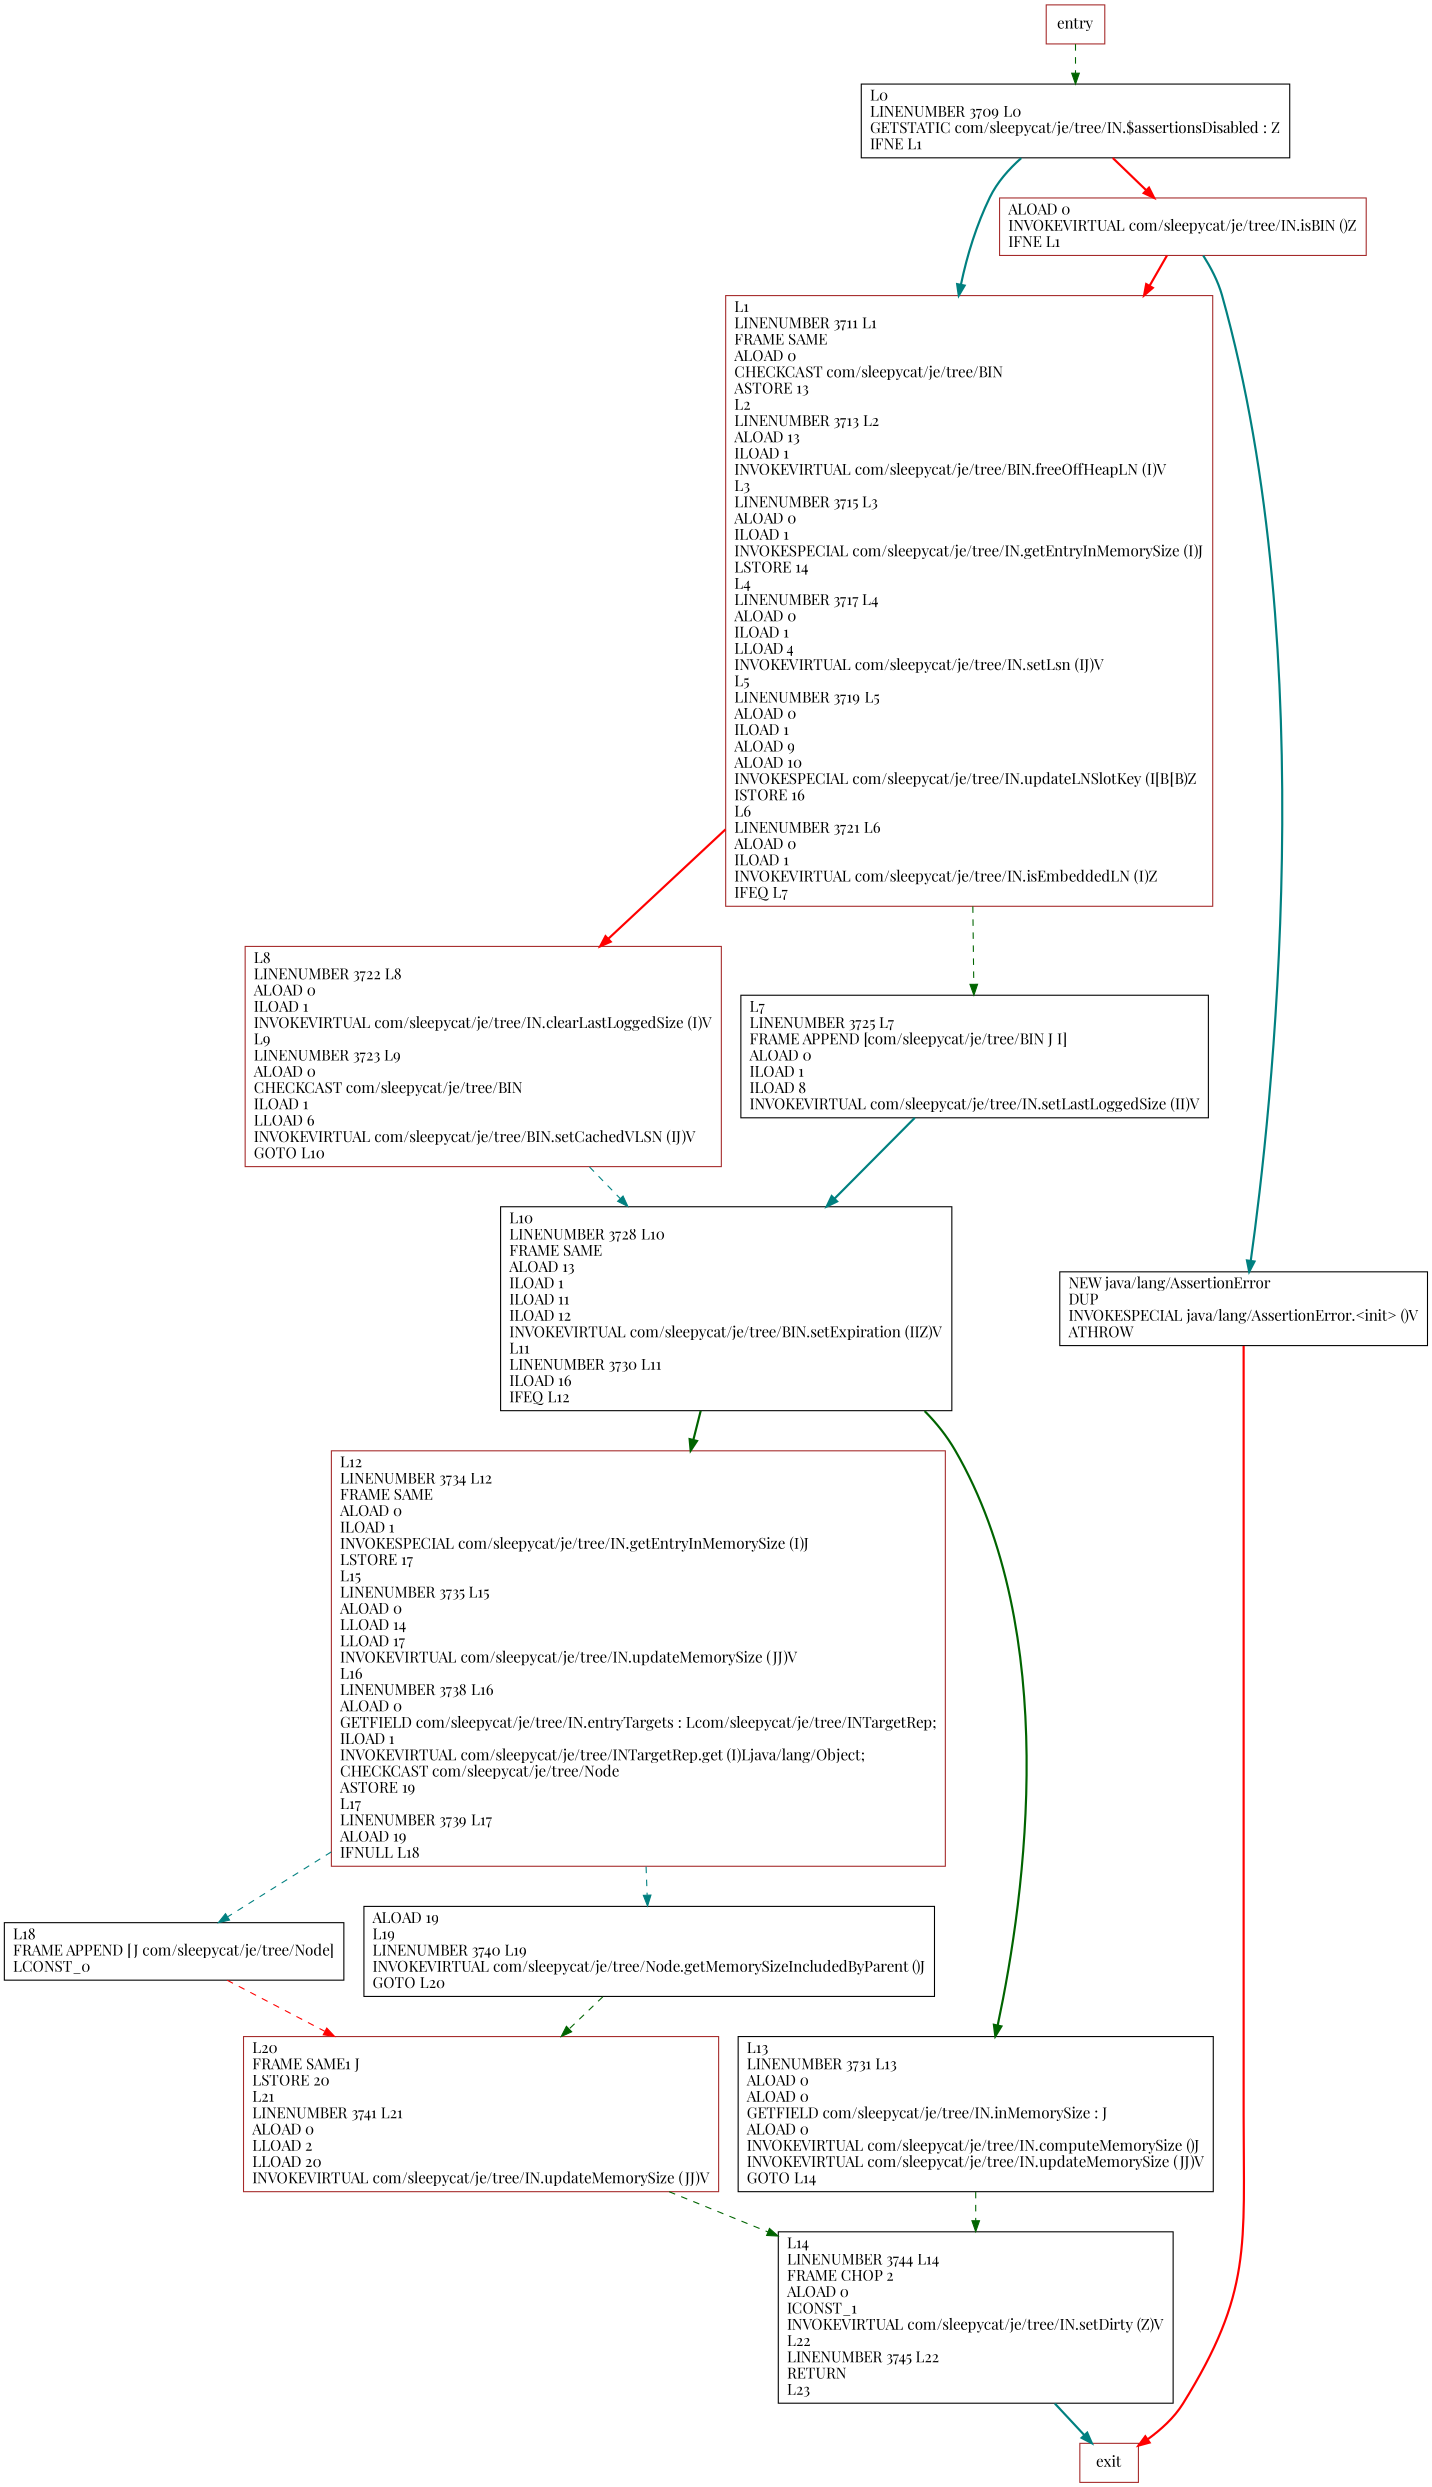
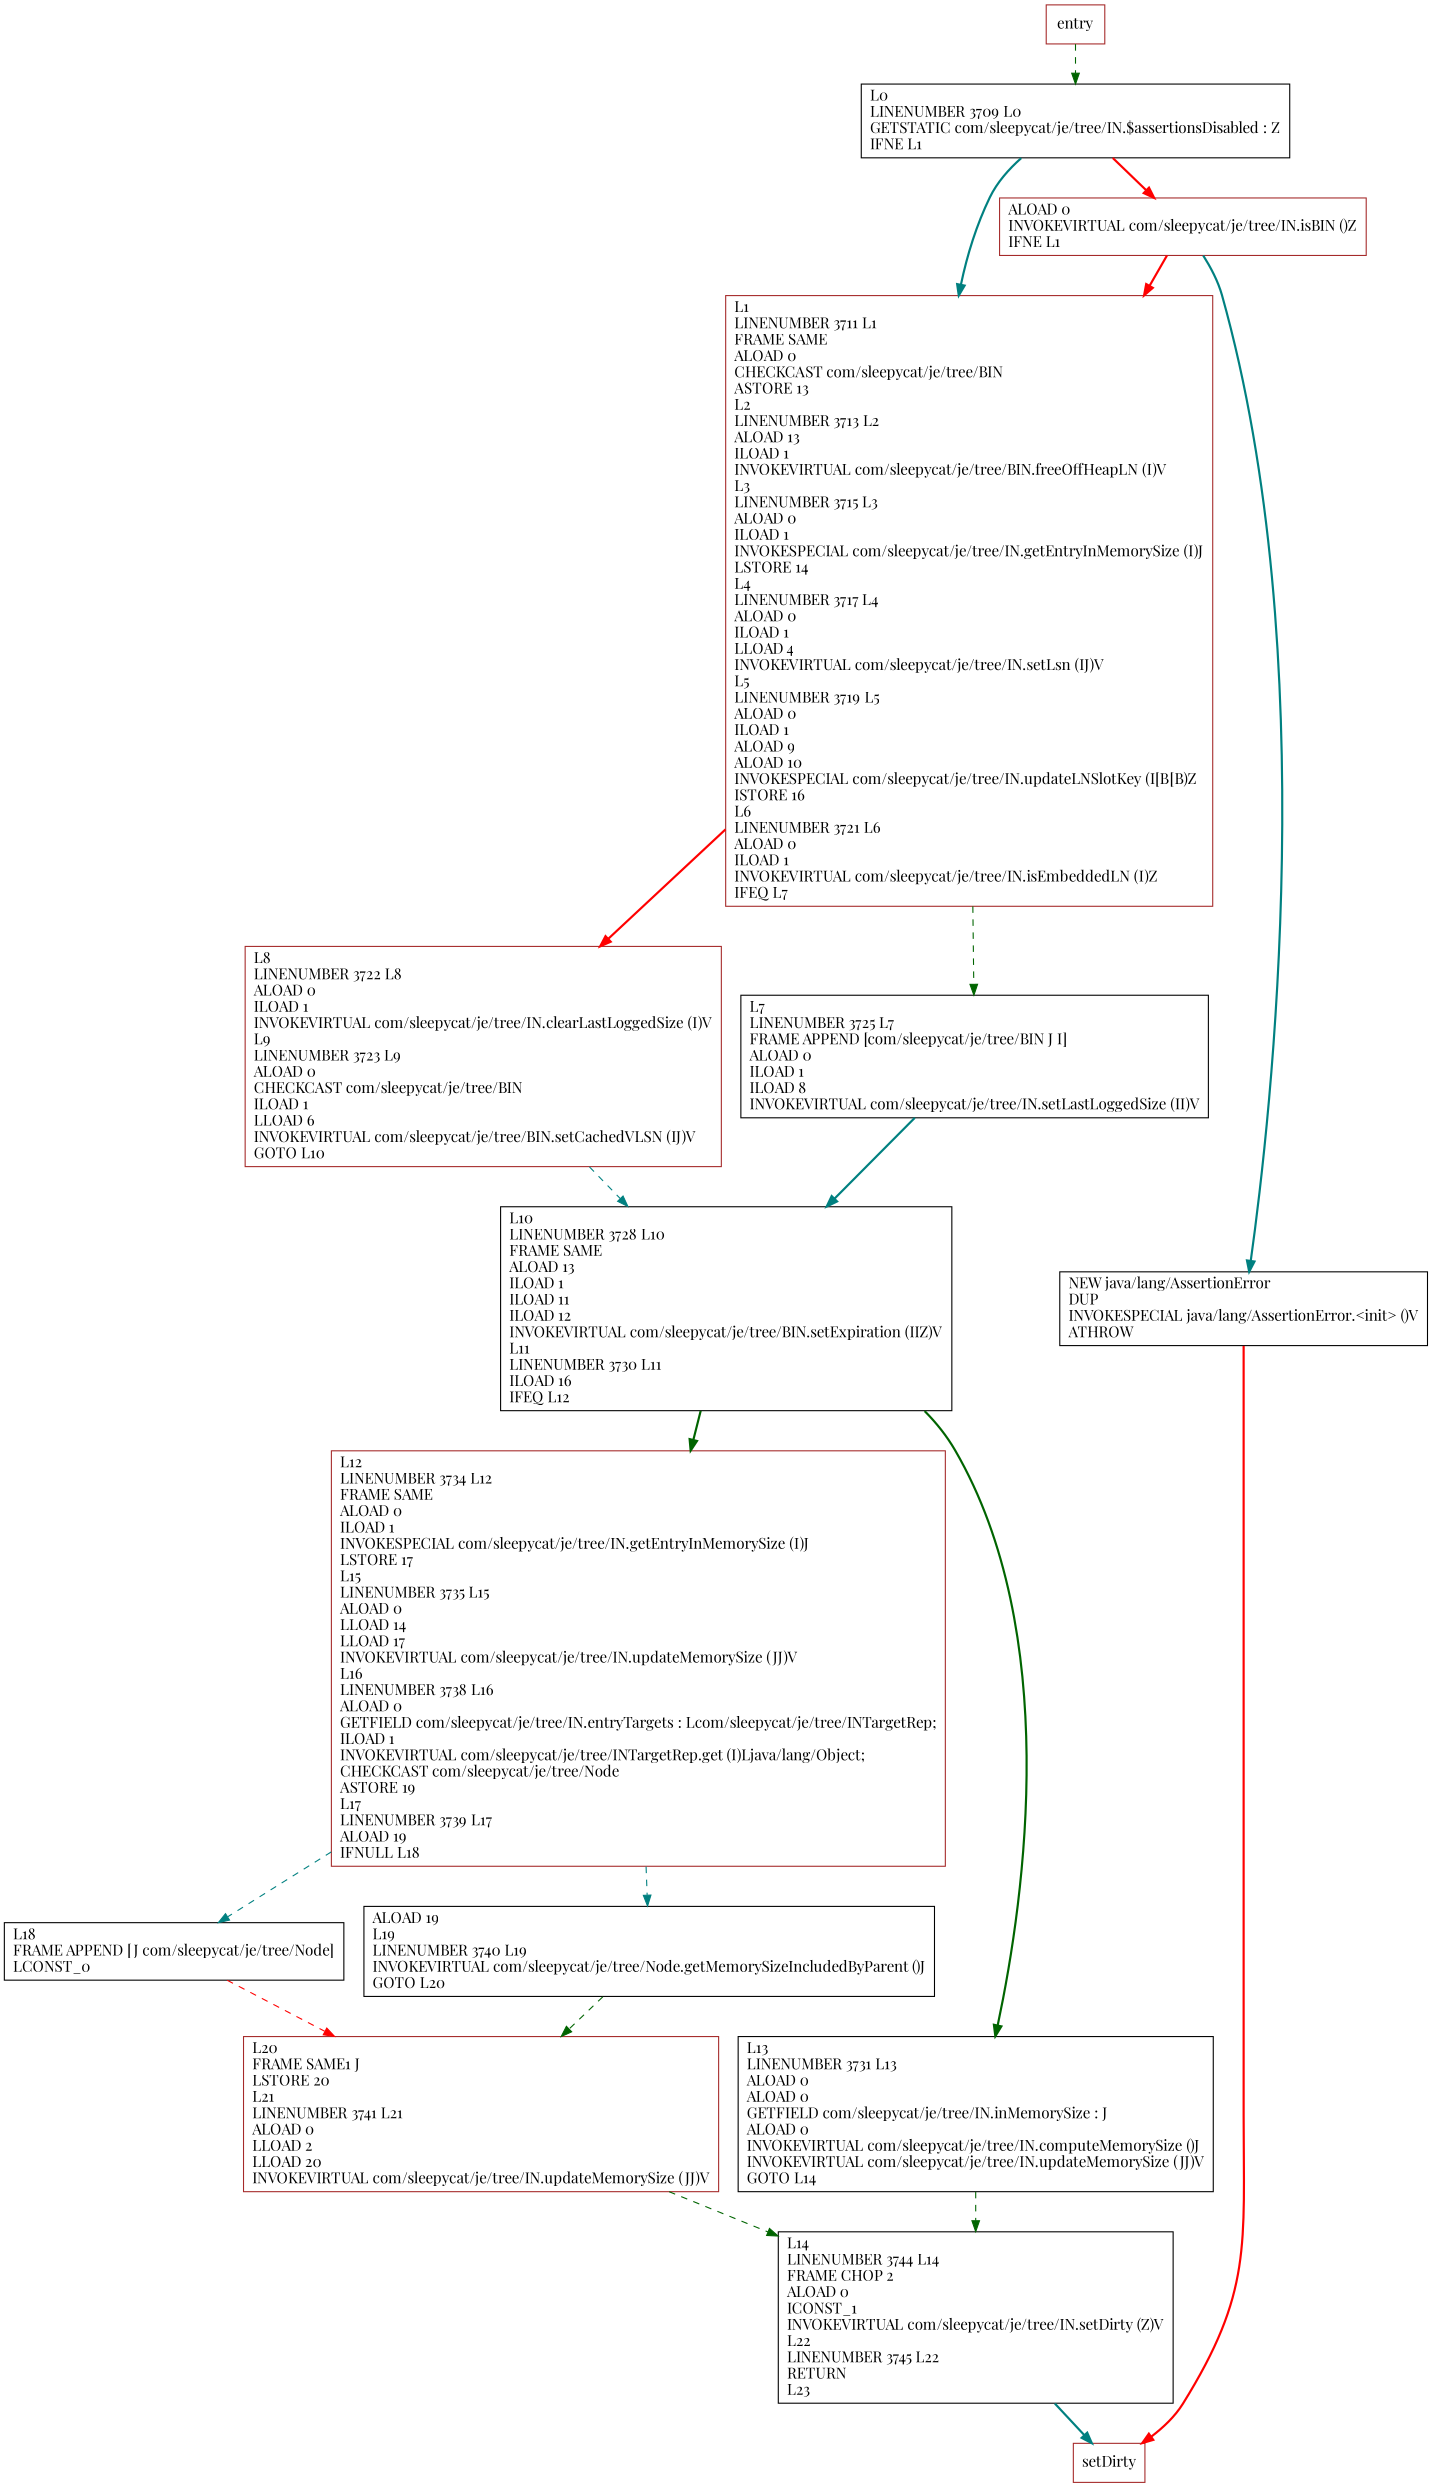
(1109, 2463) -> (1109, 2463)
